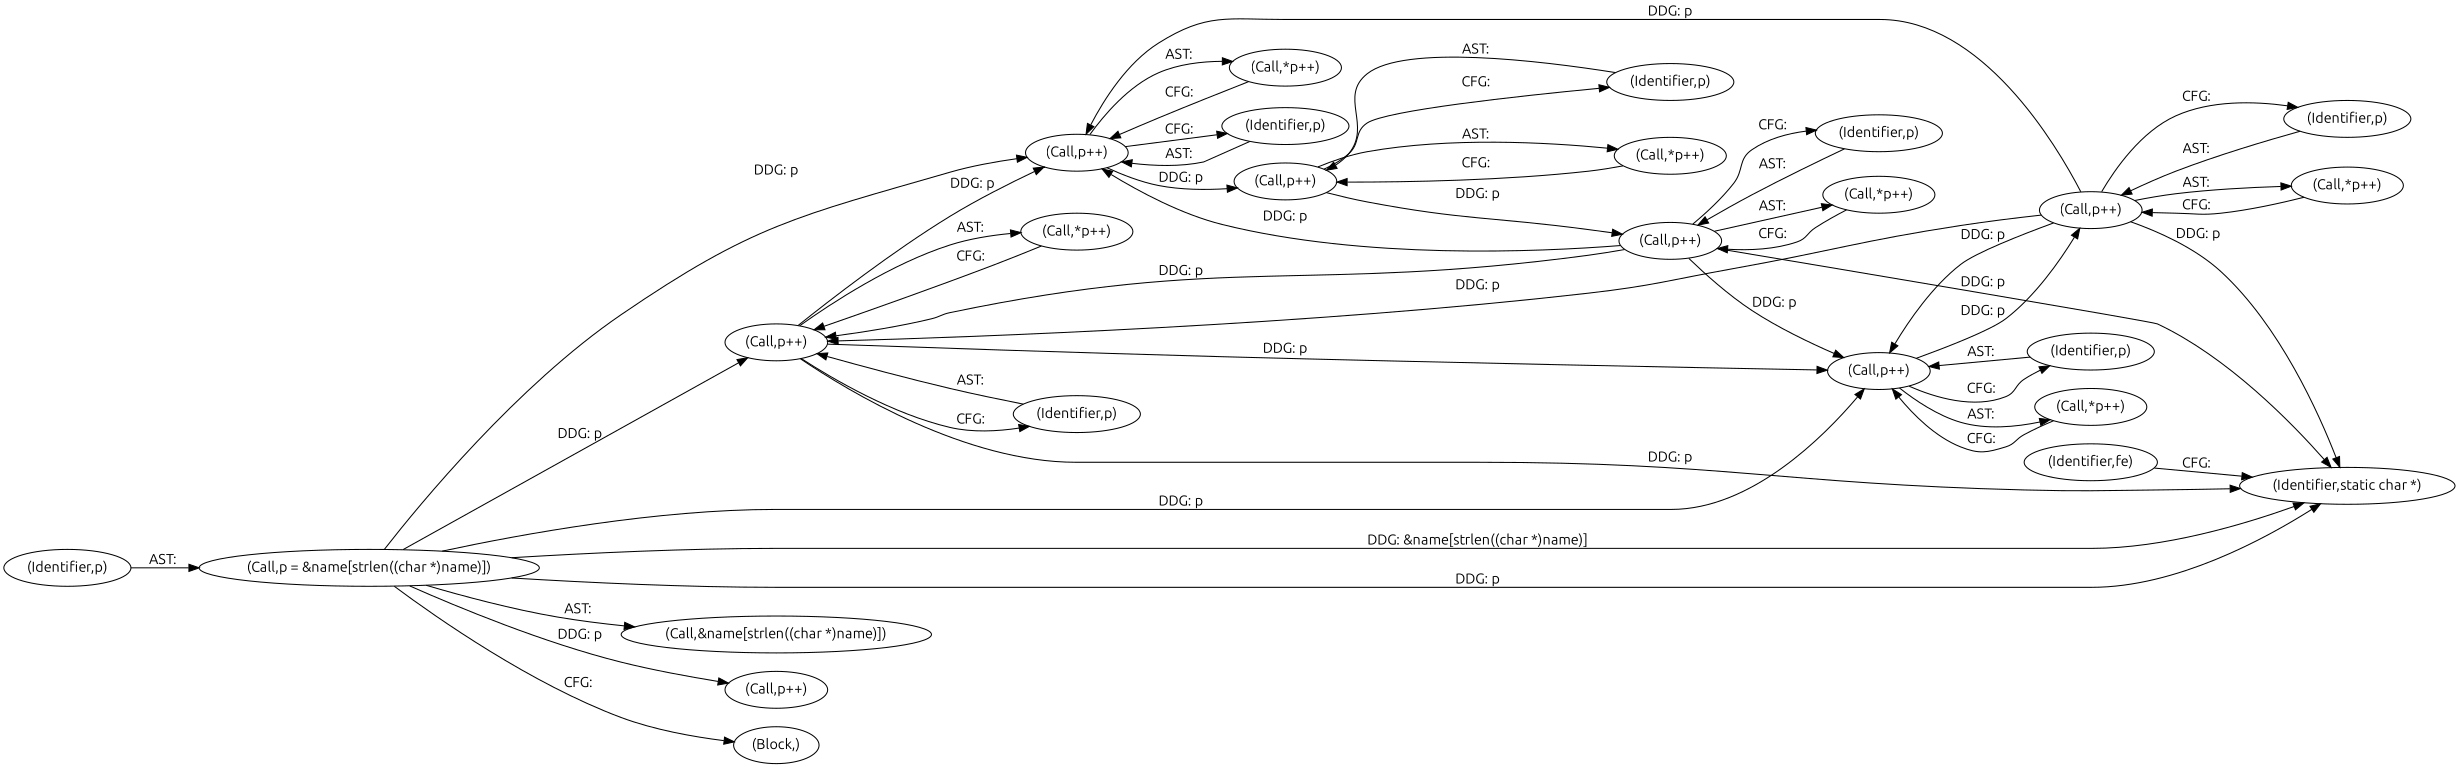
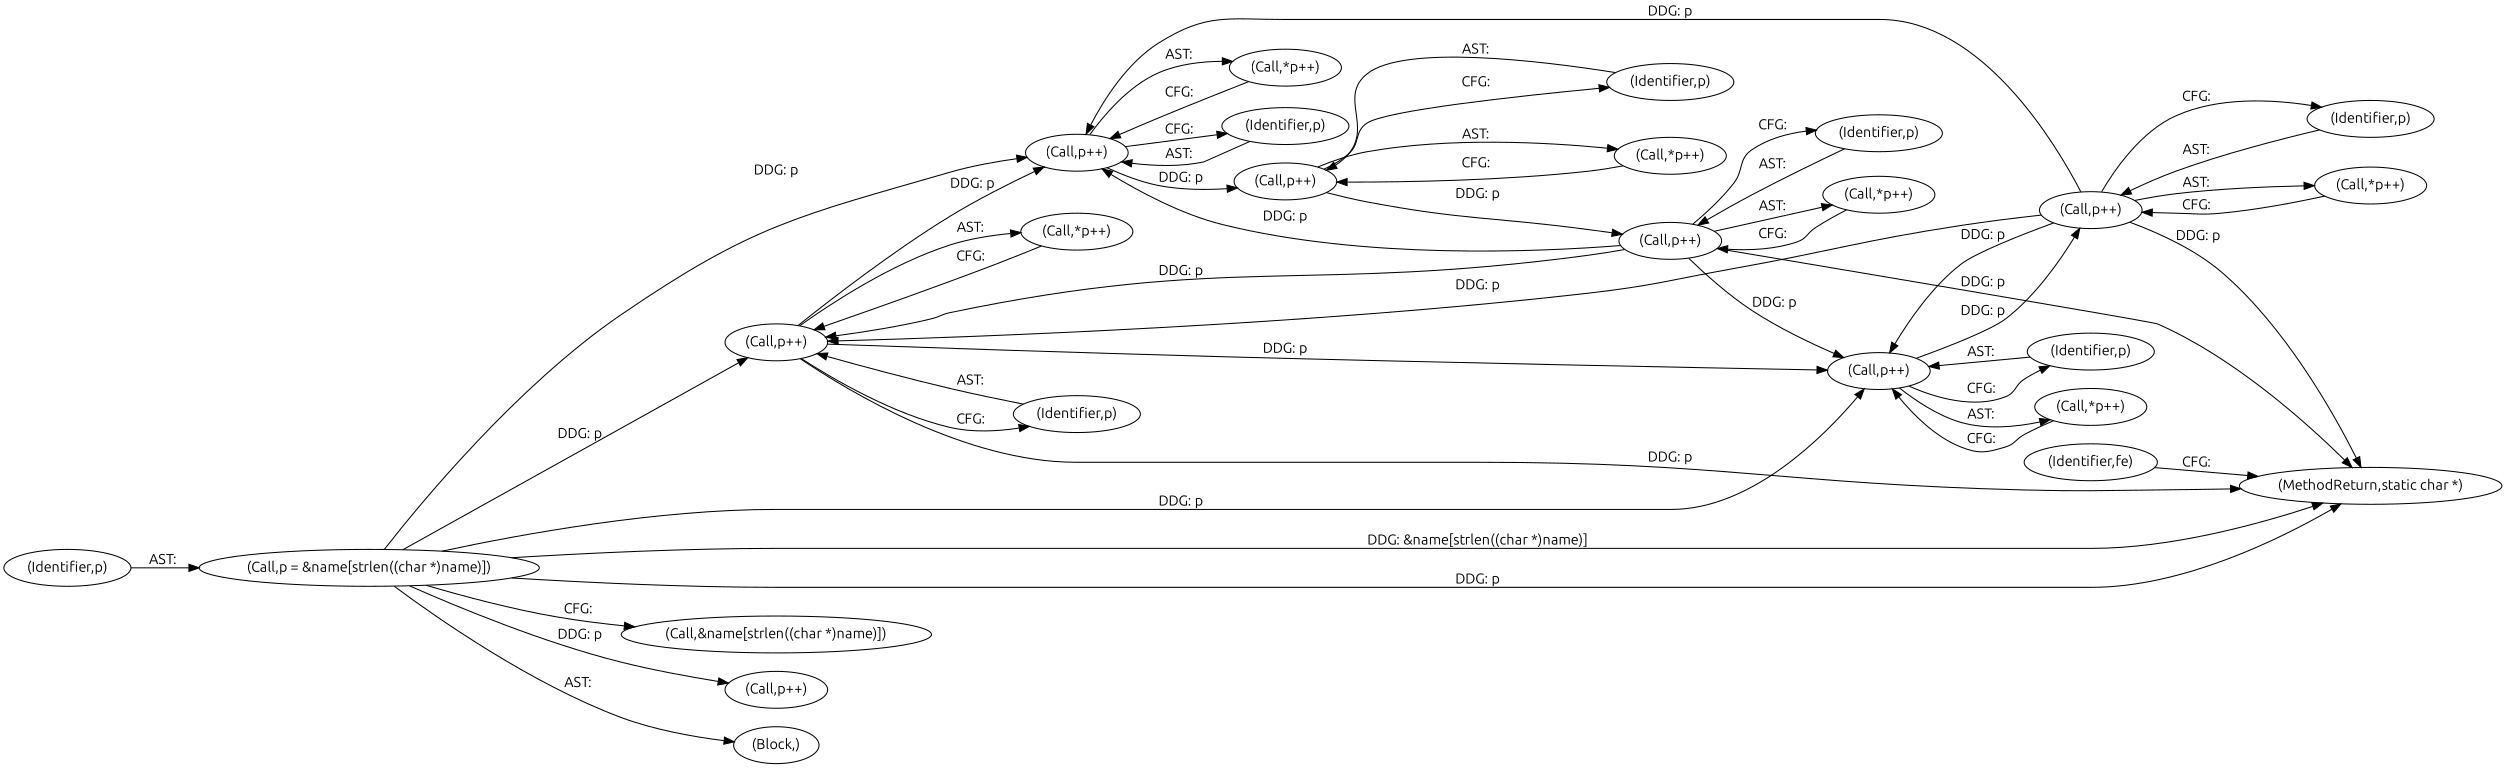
(2347, 486) -> (2371, 486)
(580, 609) -> (580, 609)
(580, 683) -> (580, 683)
